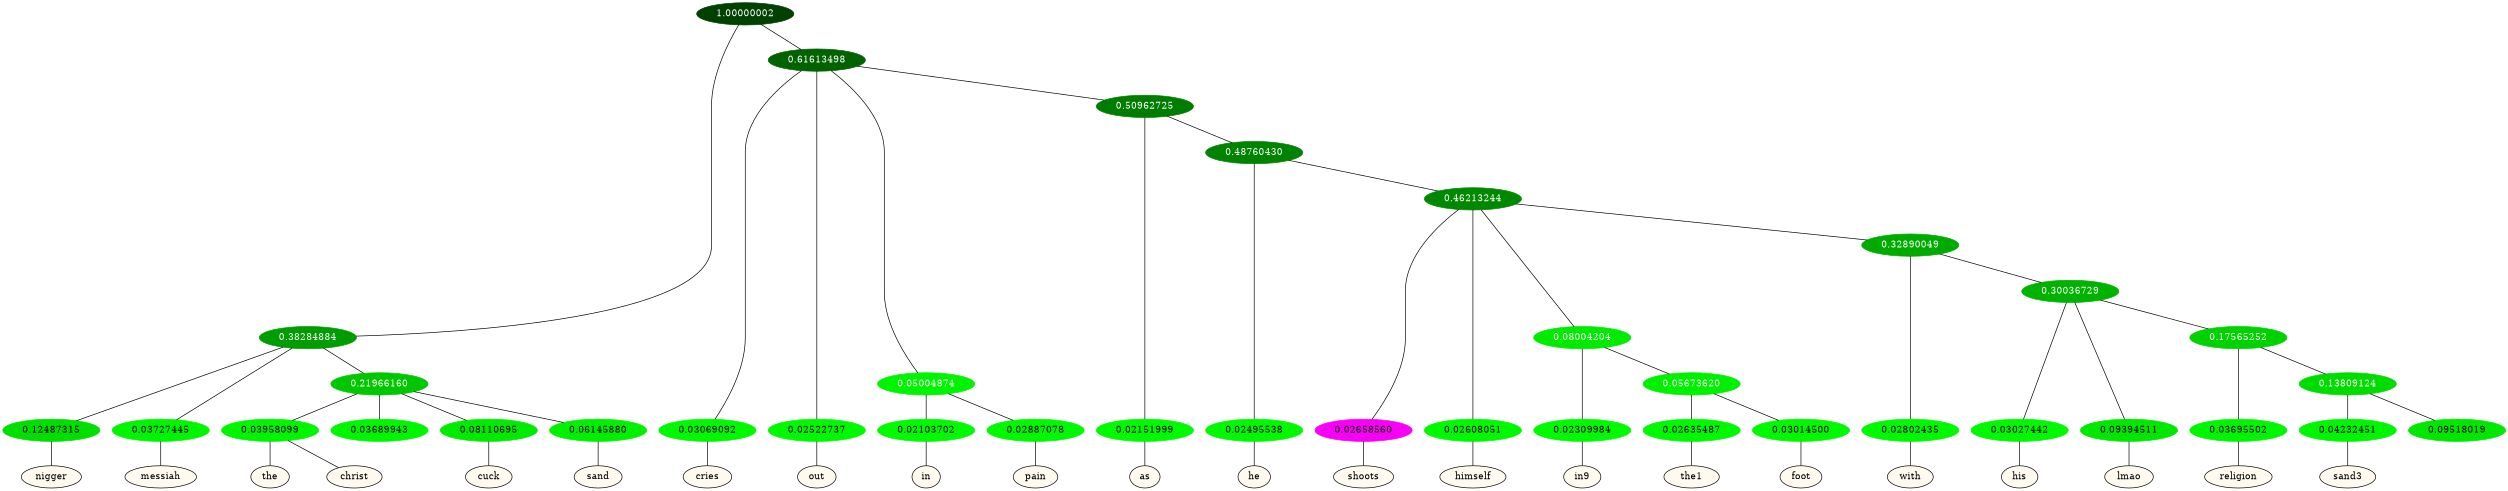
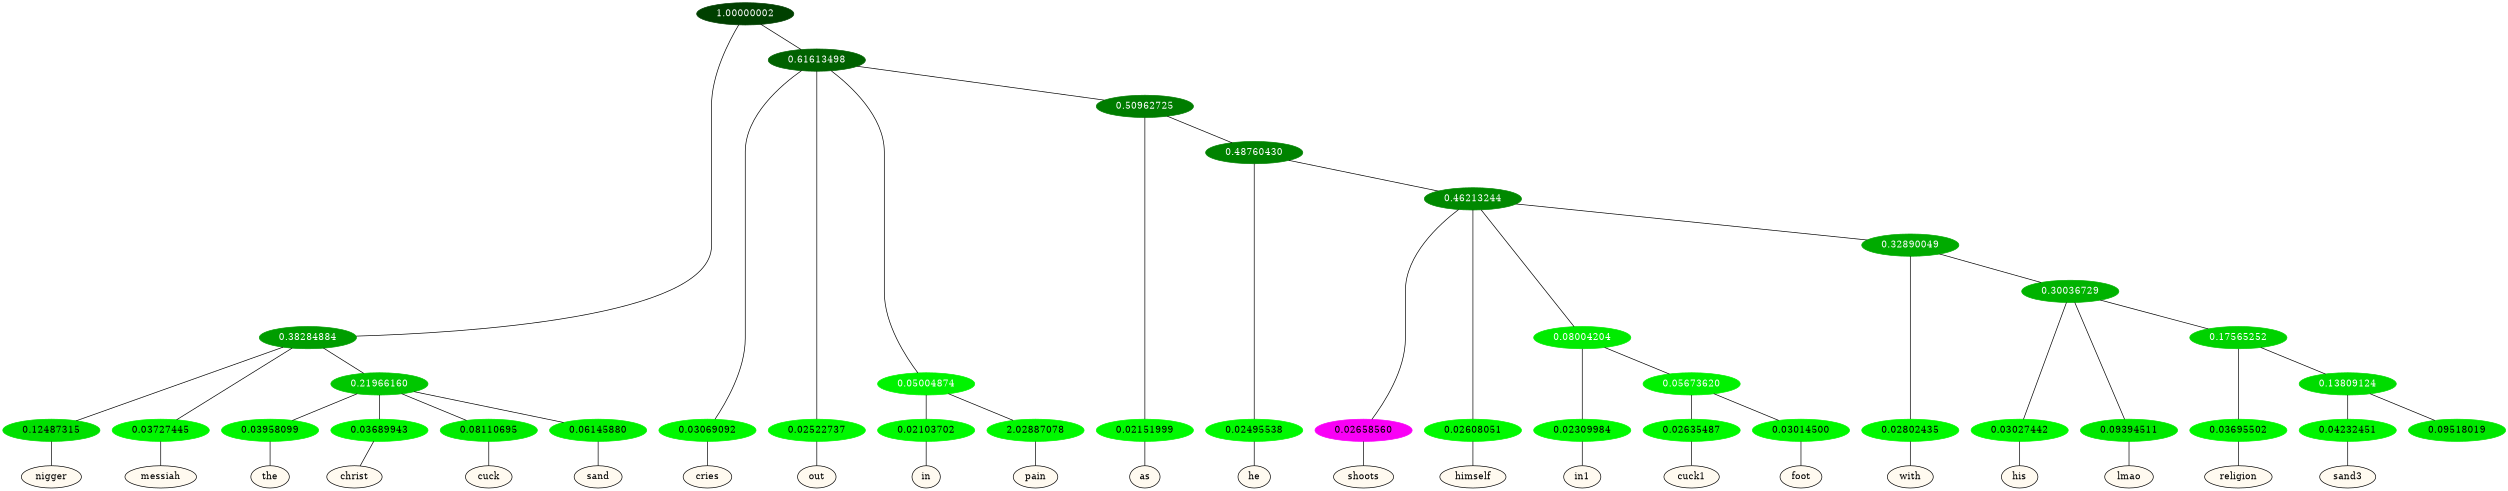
(1036, 430) -> (1036, 430)
(313, 454) -> (367, 454)
(1582, 477) -> (1582, 477)
(1692, 477) -> (1692, 477)
